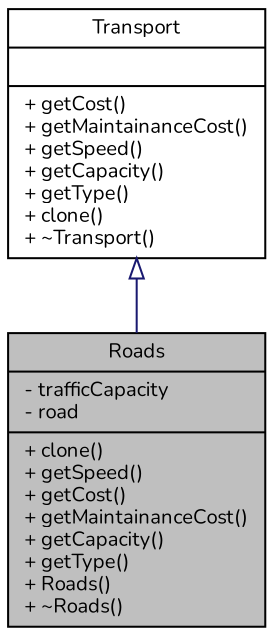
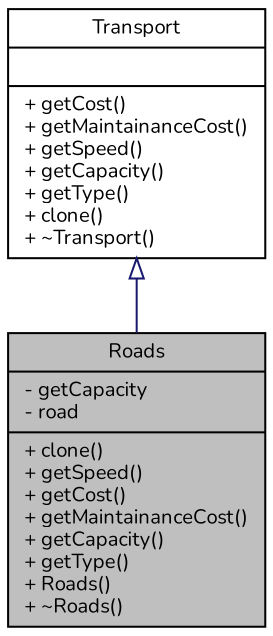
(97, 390) -> (86, 390)
